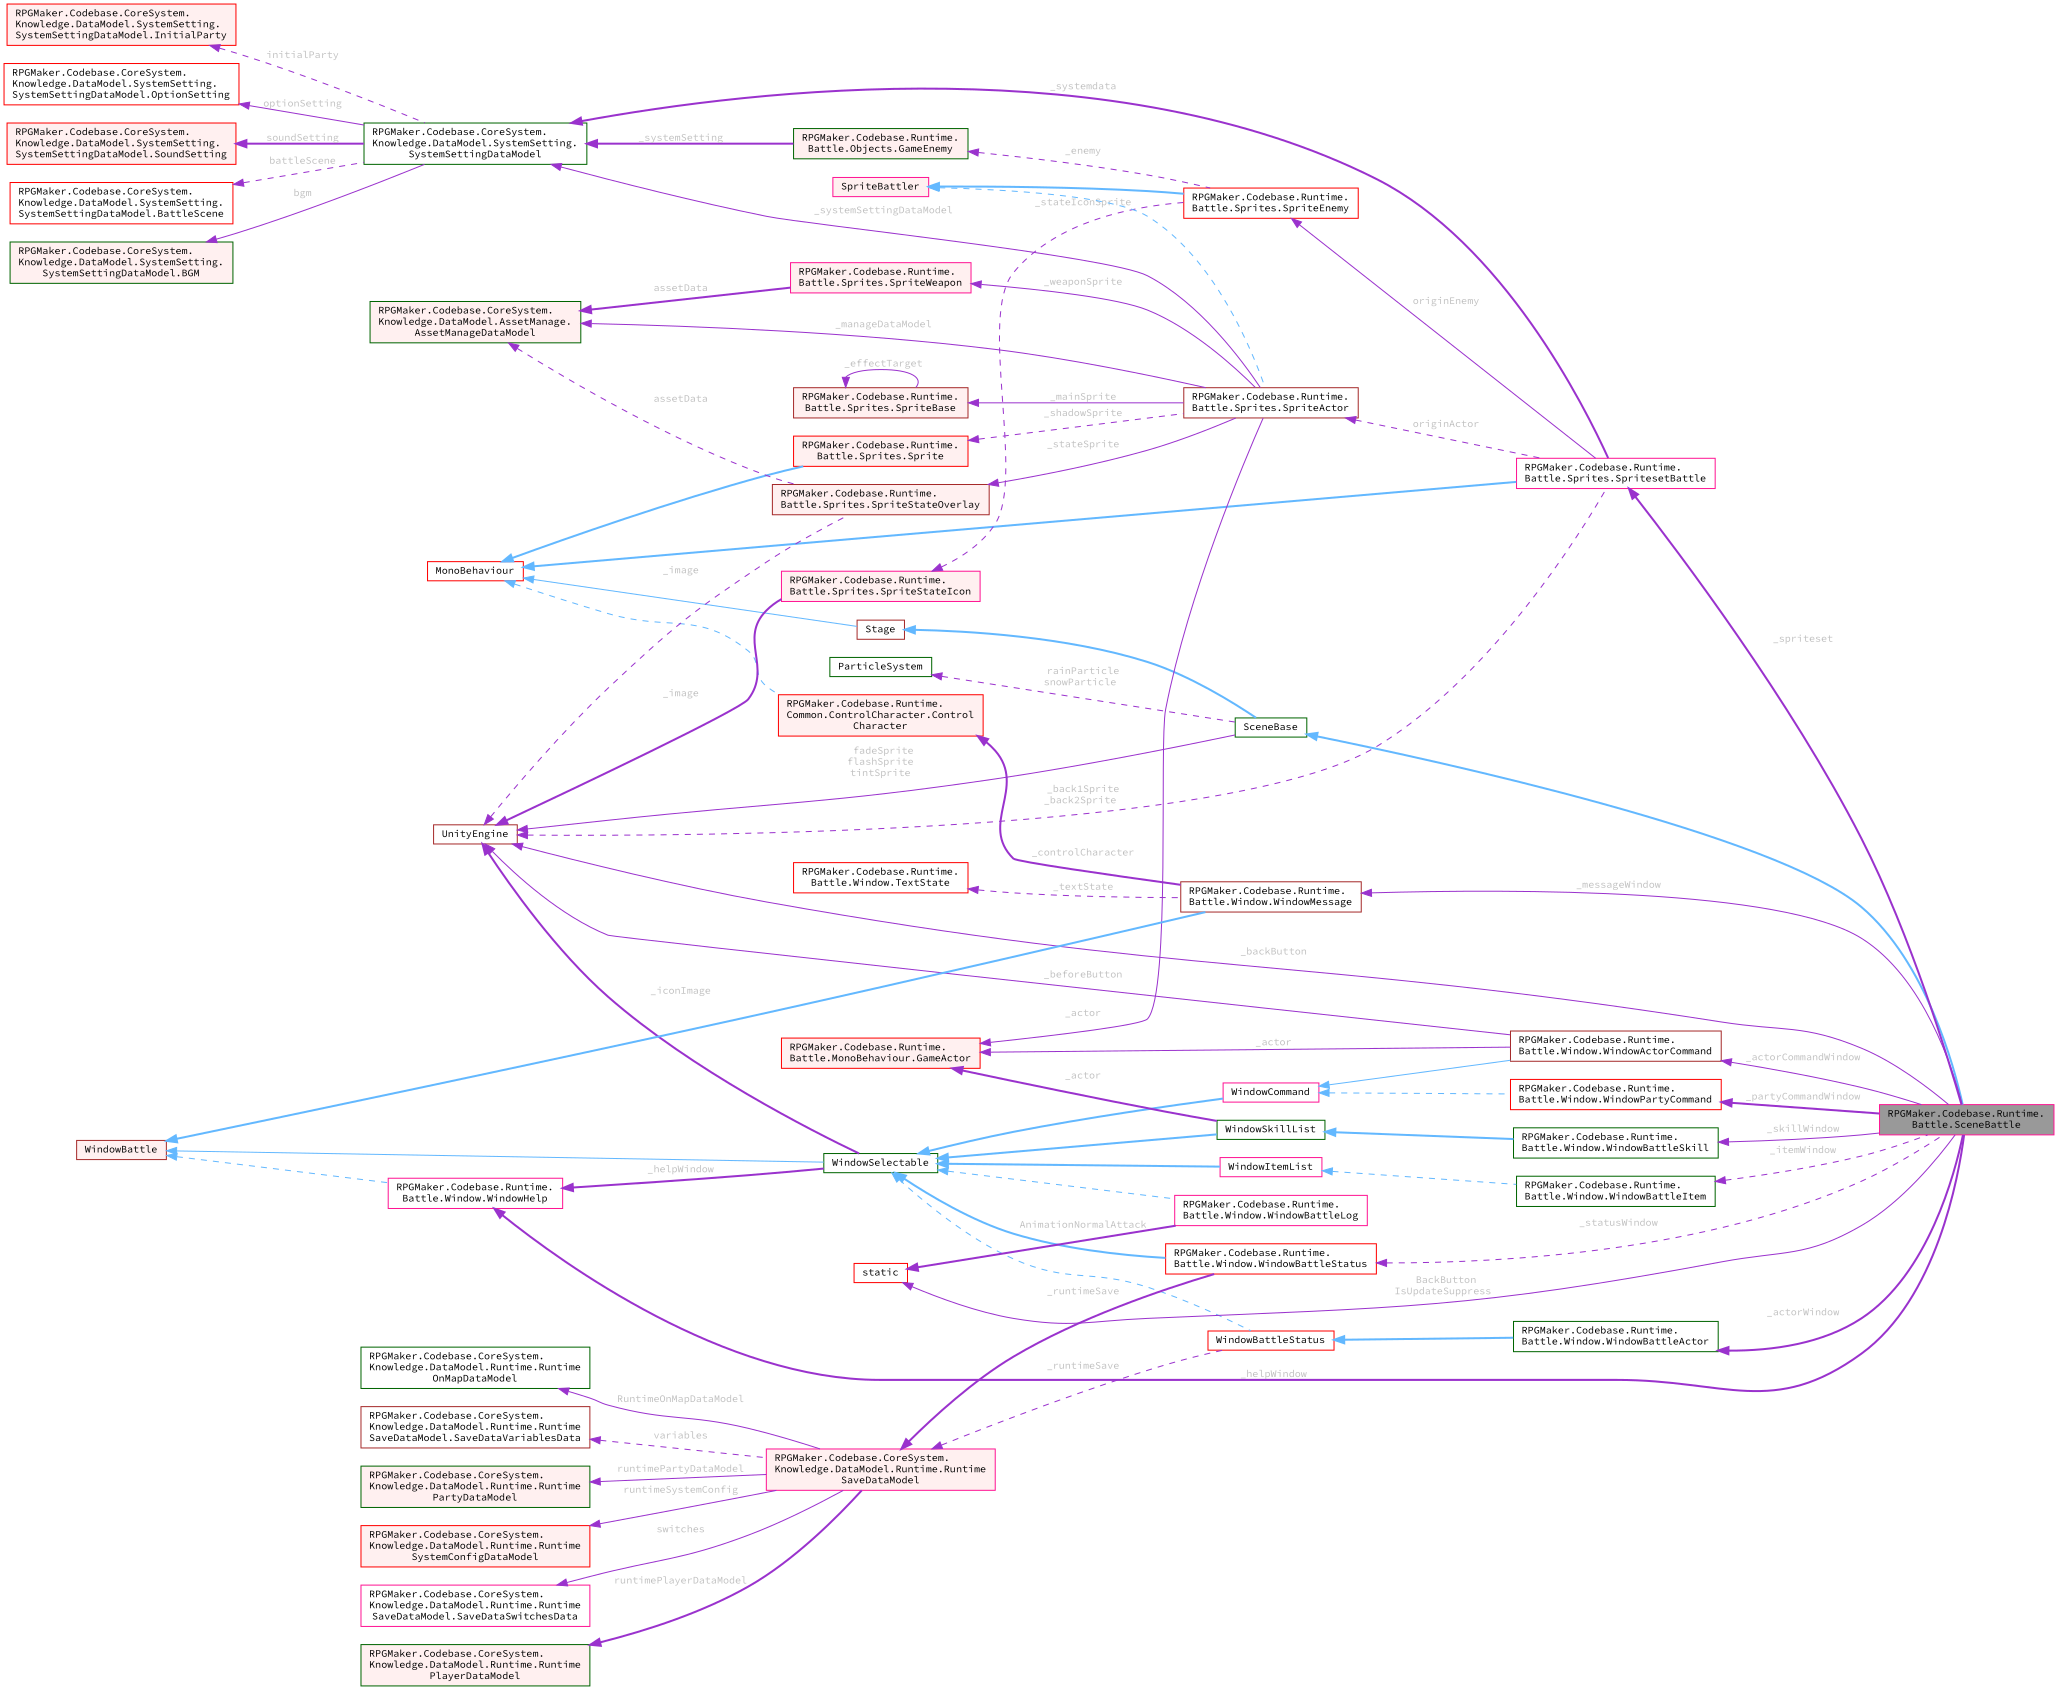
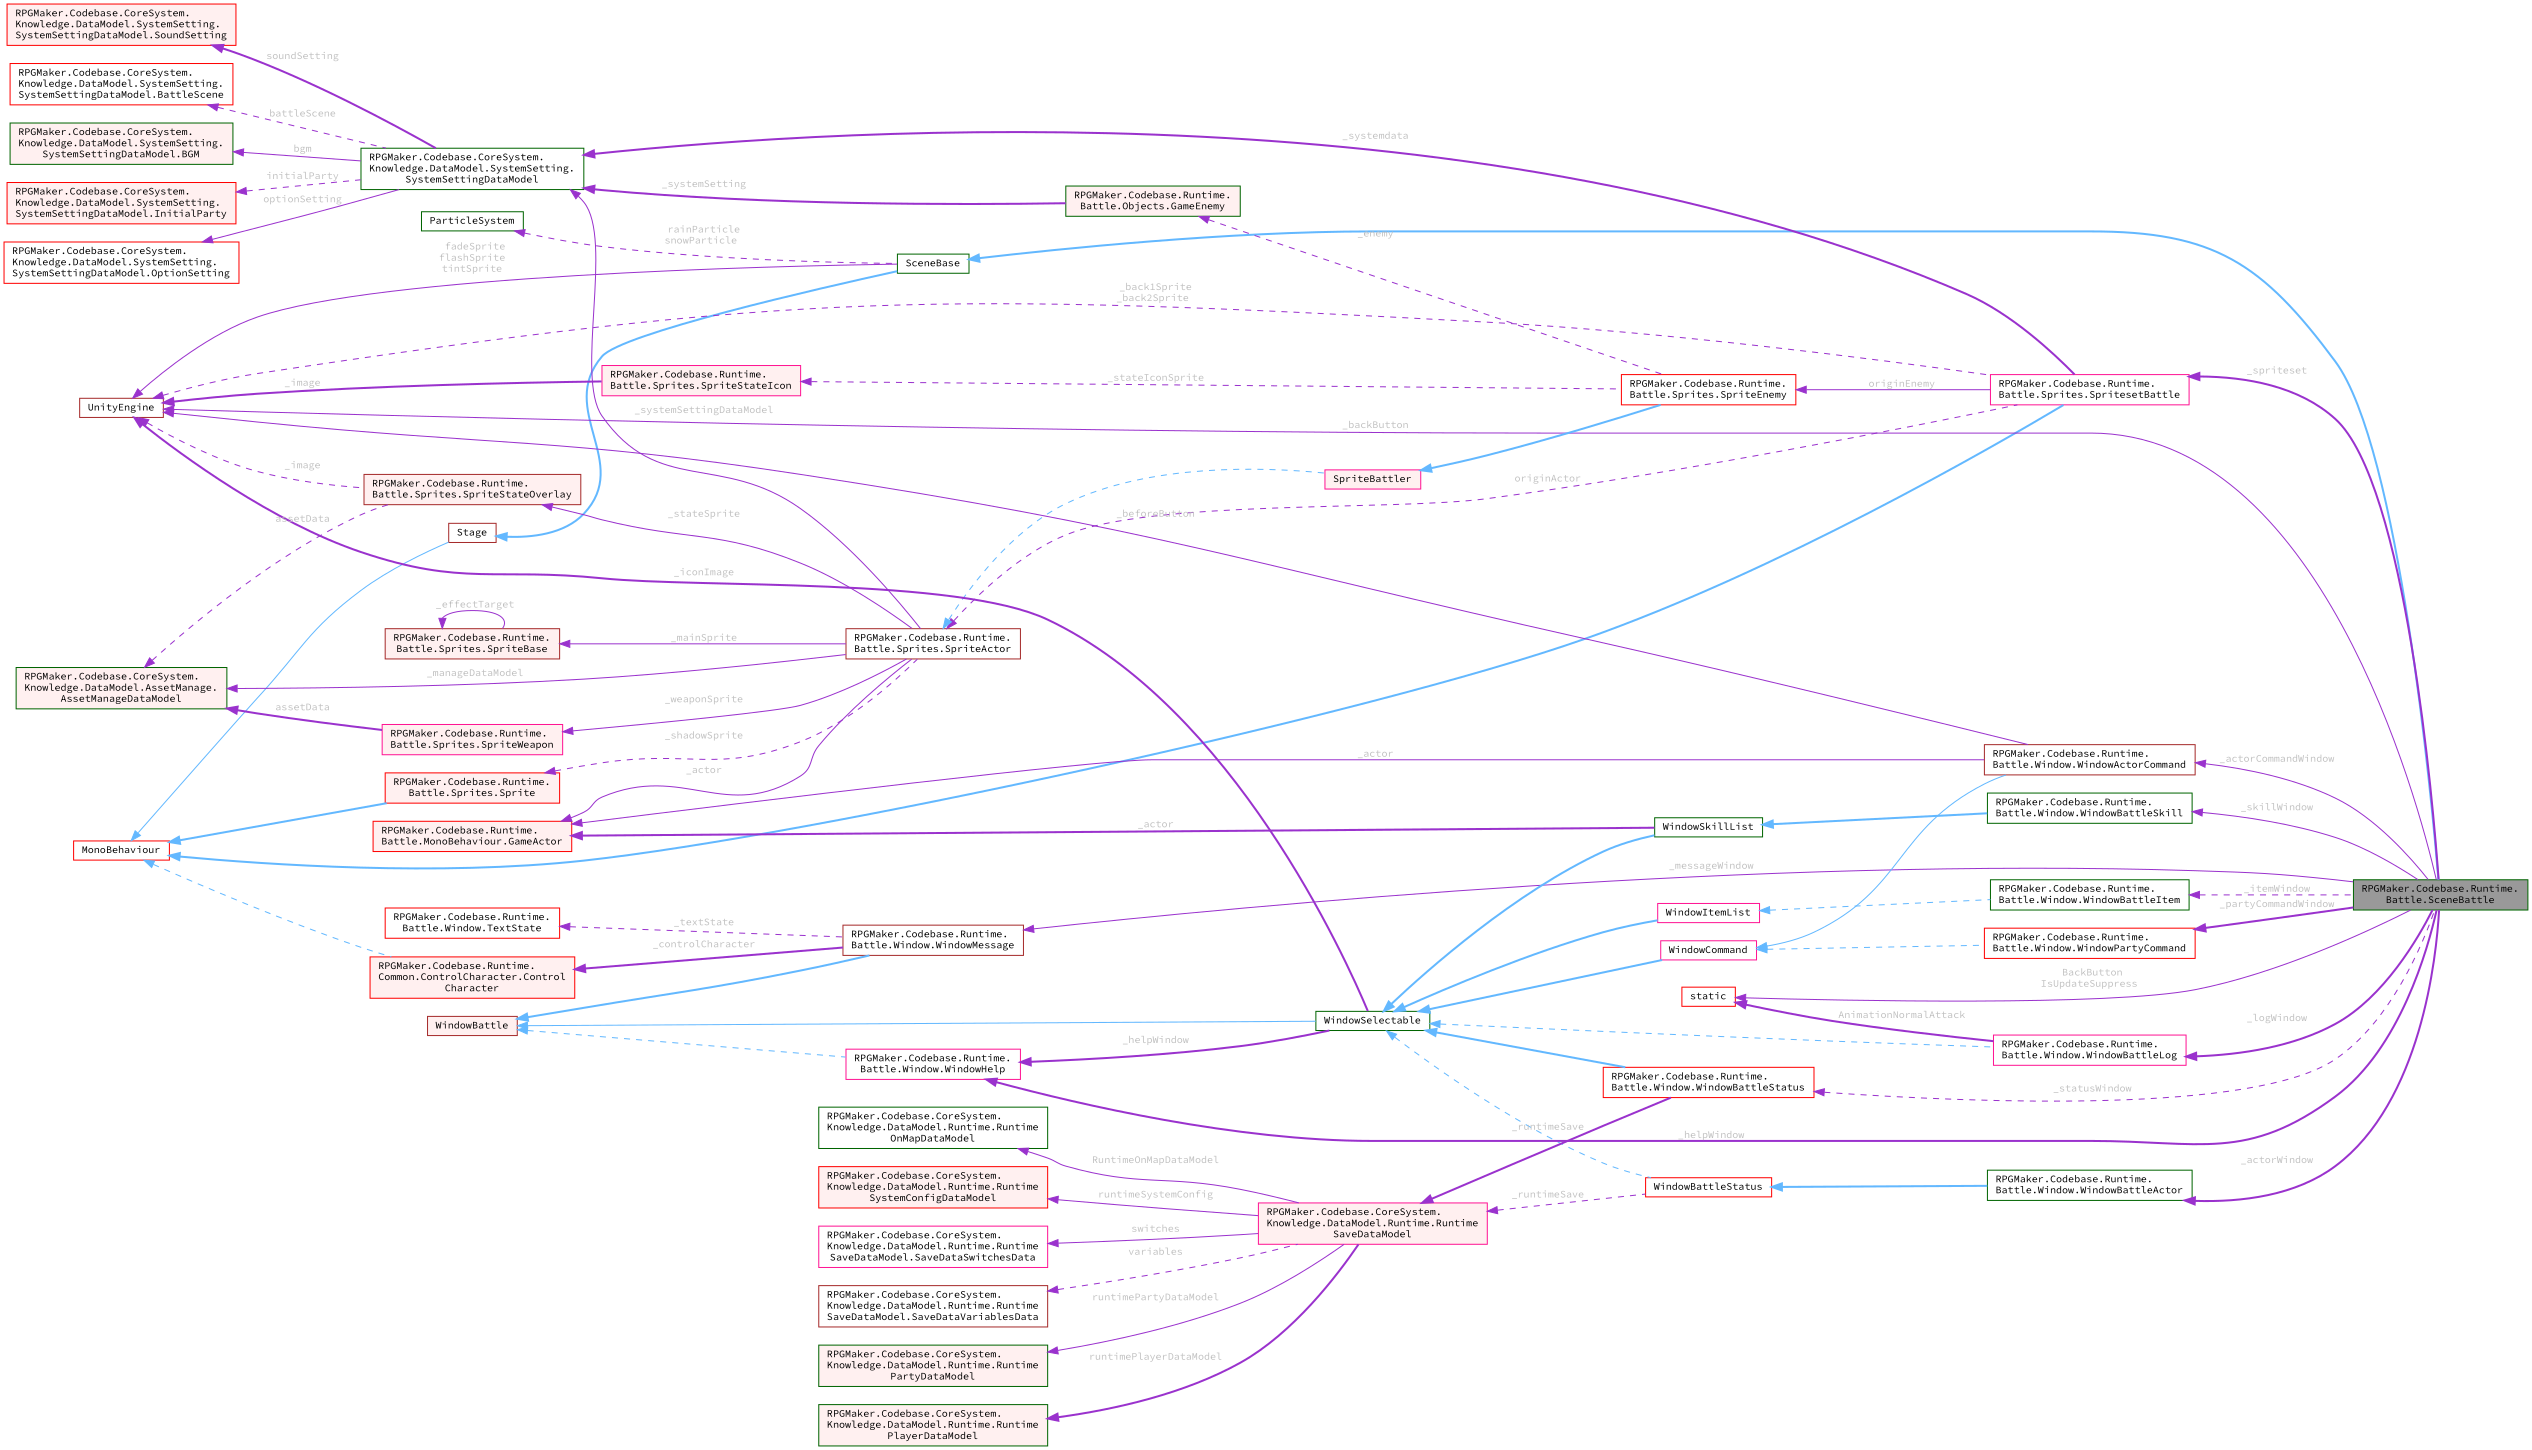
(1147, 216) -> (1111, 487)
none -> (2339, 1022)
(1967, 1120) -> (2441, 895)
